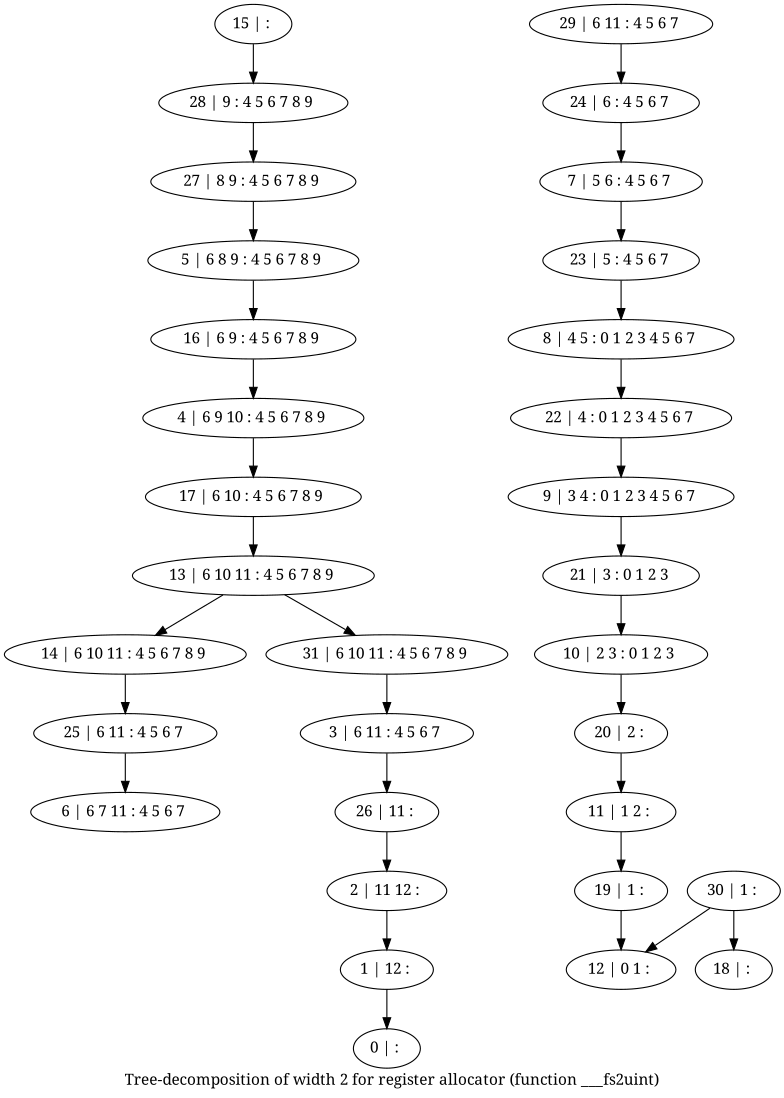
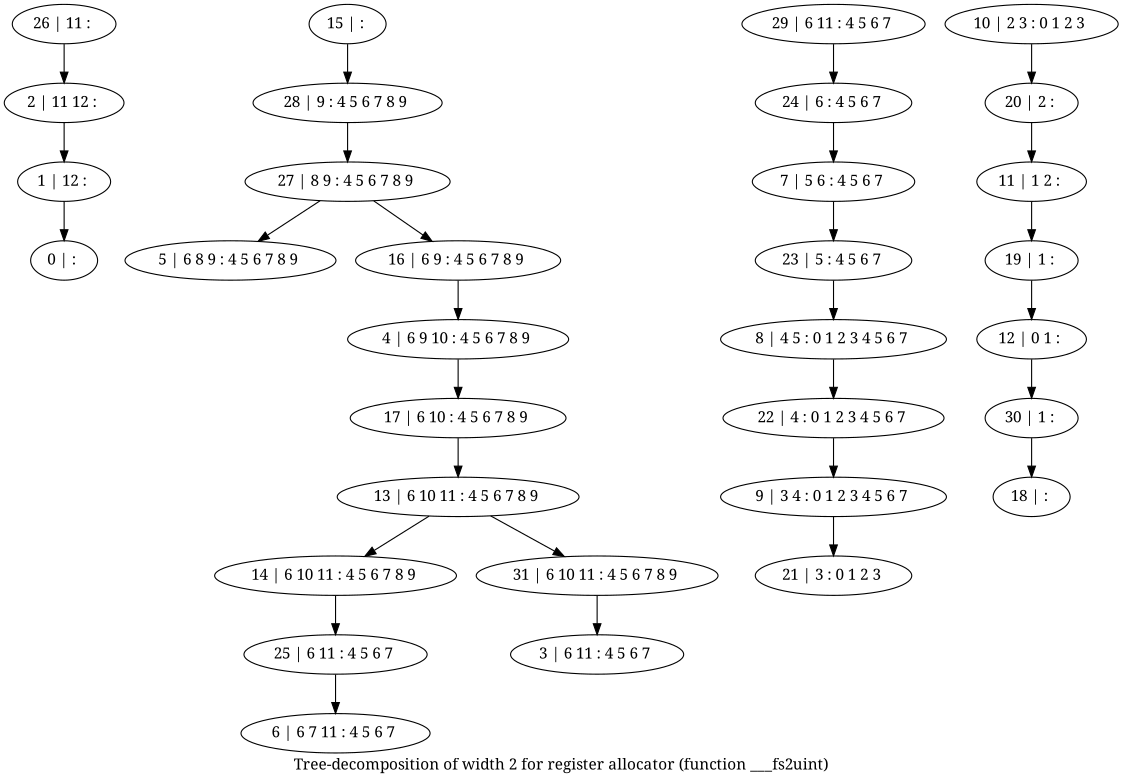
(253, 295) -> (398, 218)
(621, 610) -> none
(387, 767) -> none
(683, 927) -> (1032, 373)
